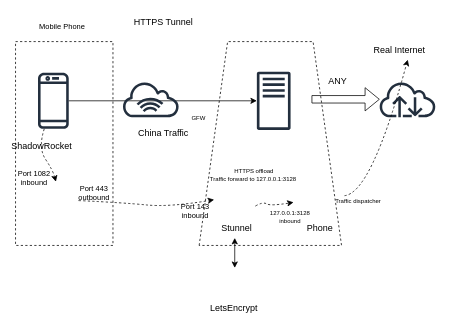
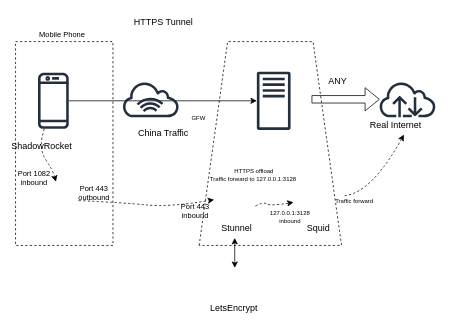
(62, 27) -> (62, 34)
(400, 51) -> (396, 126)
(364, 202) -> (359, 202)
(195, 211) -> (195, 211)
(320, 229) -> (319, 229)
